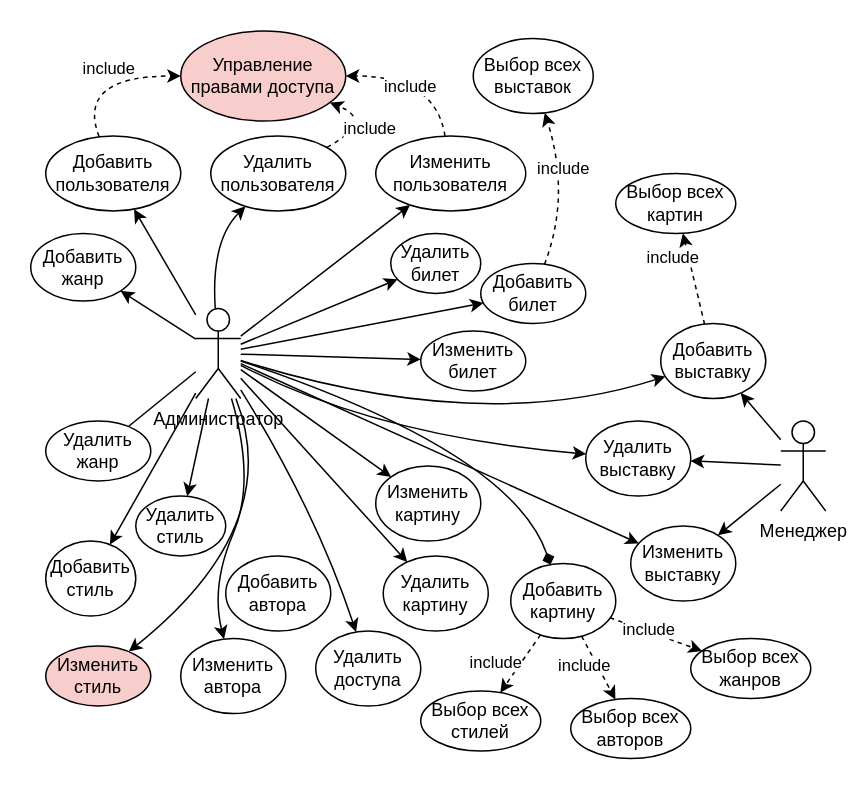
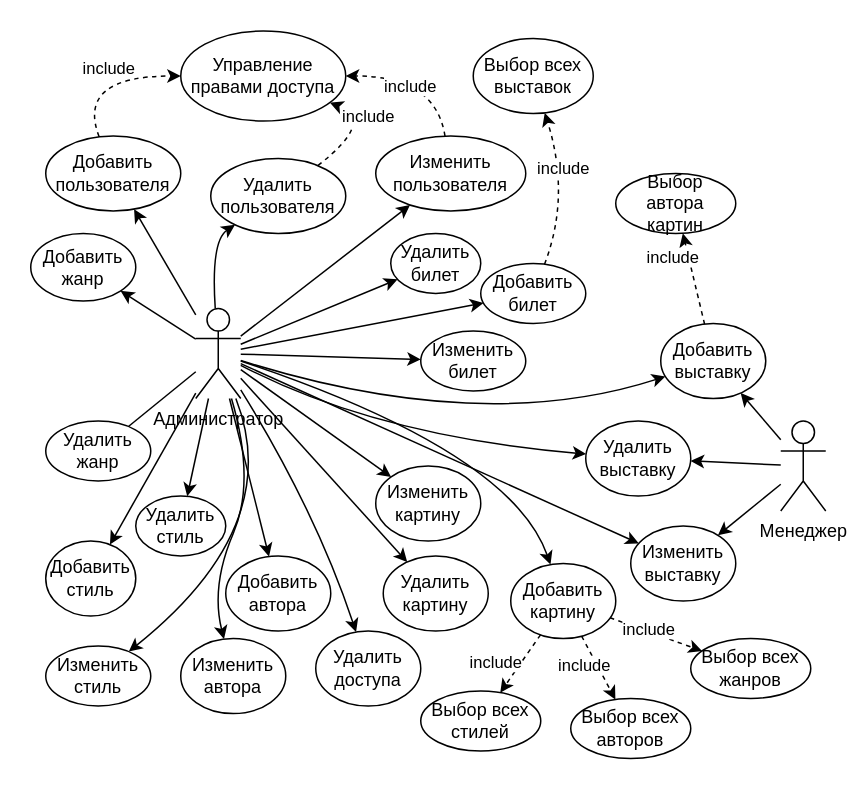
(263, 76) -> (263, 76)
(278, 173) -> (278, 196)
(676, 203) -> (676, 203)
none -> (258, 512)
(546, 553) -> (546, 553)
(98, 676) -> (98, 676)
